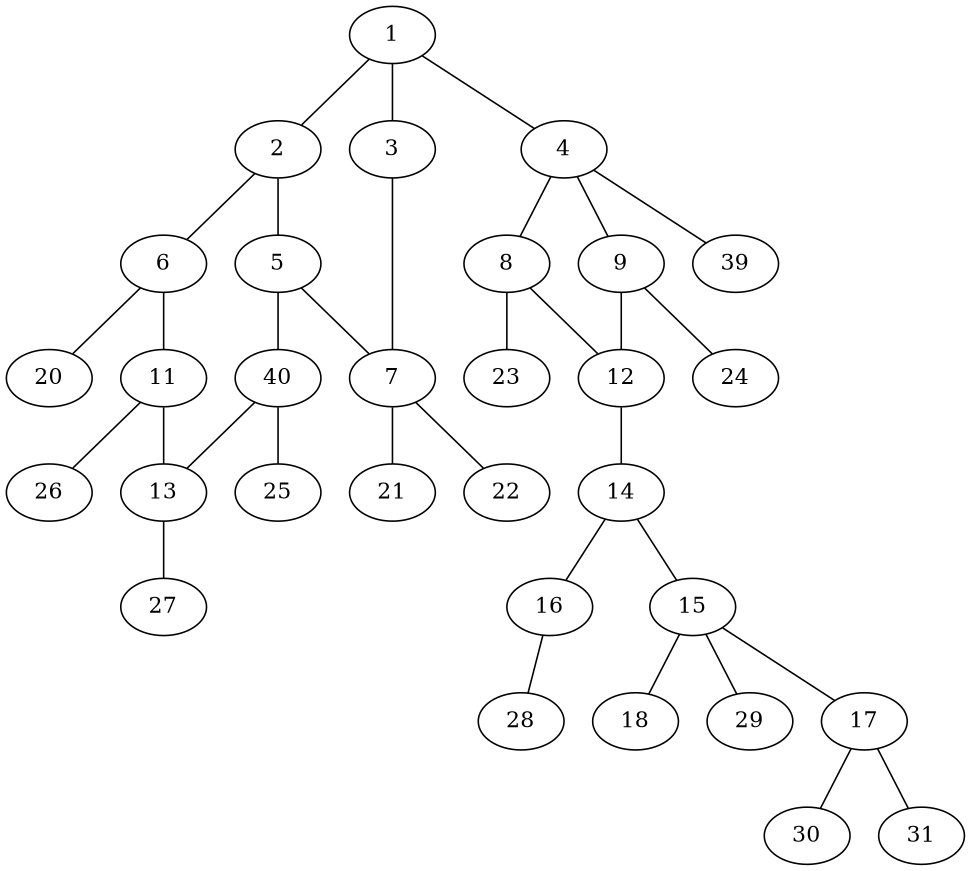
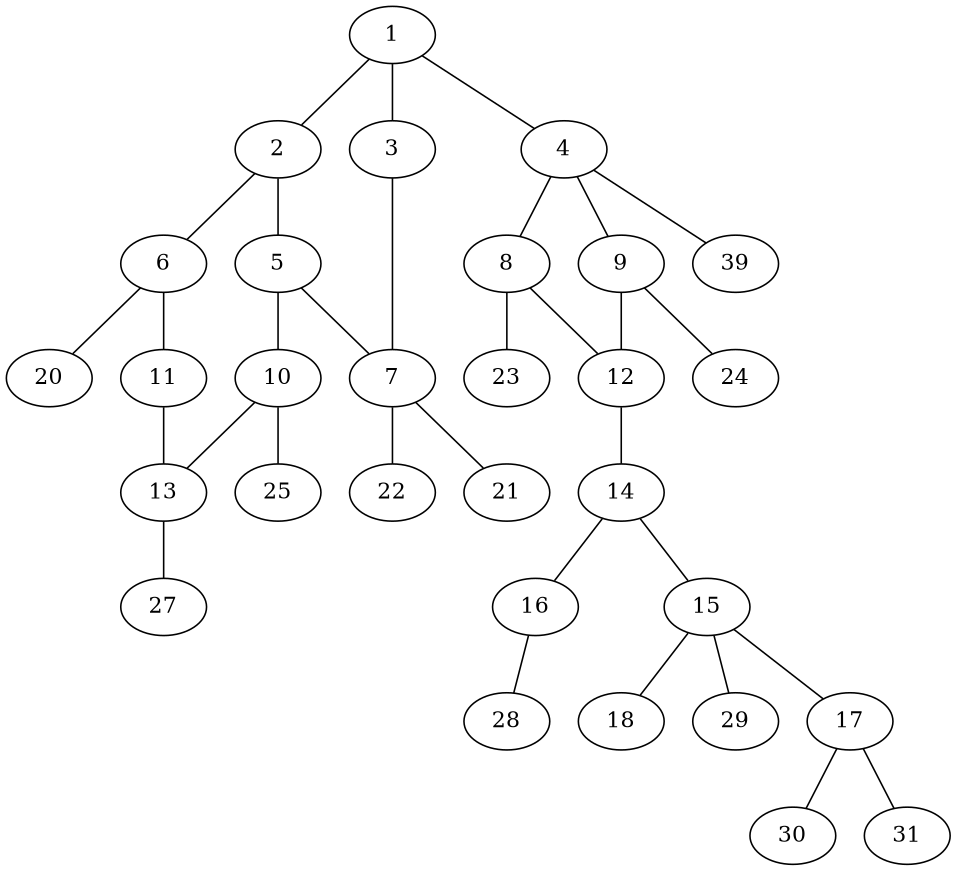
(278, 378) -> (278, 378)
(49, 493) -> none
